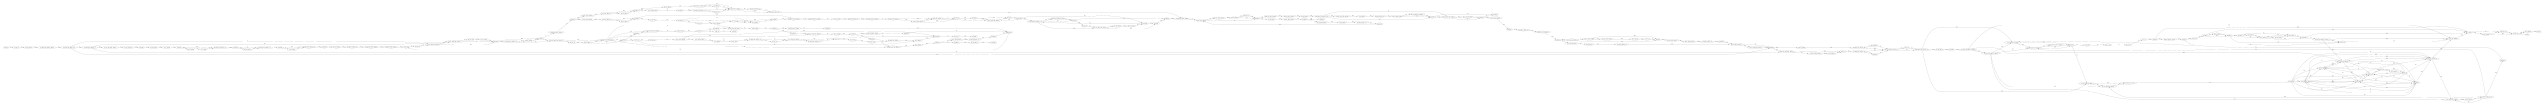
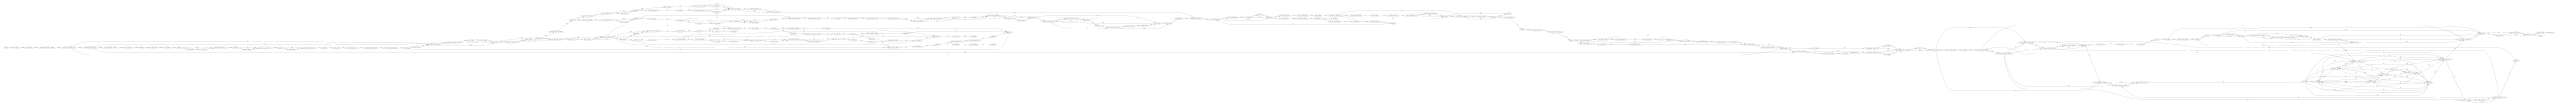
none -> (1021, 21)
